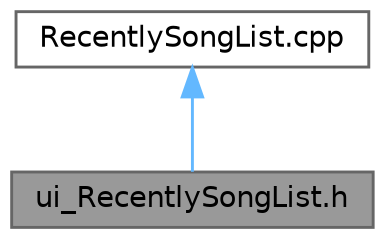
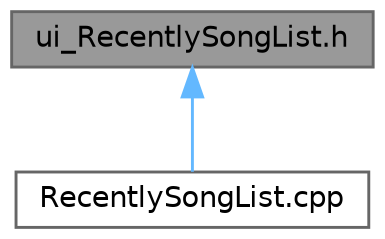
(192, 134) -> (192, 134)
